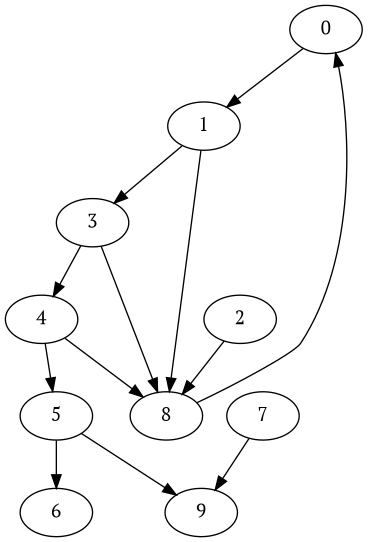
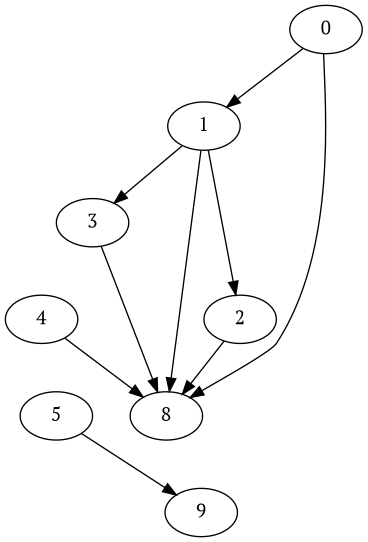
none -> (221, 216)
(70, 265) -> none
(333, 267) -> (314, 246)
(48, 361) -> none
(263, 416) -> none
(56, 513) -> none
